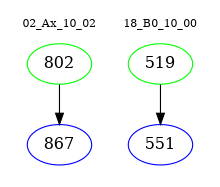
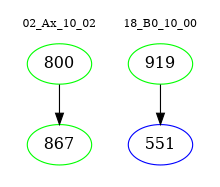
(59, 64) -> (59, 64)
(160, 64) -> (160, 64)
(59, 145) -> (59, 145)
